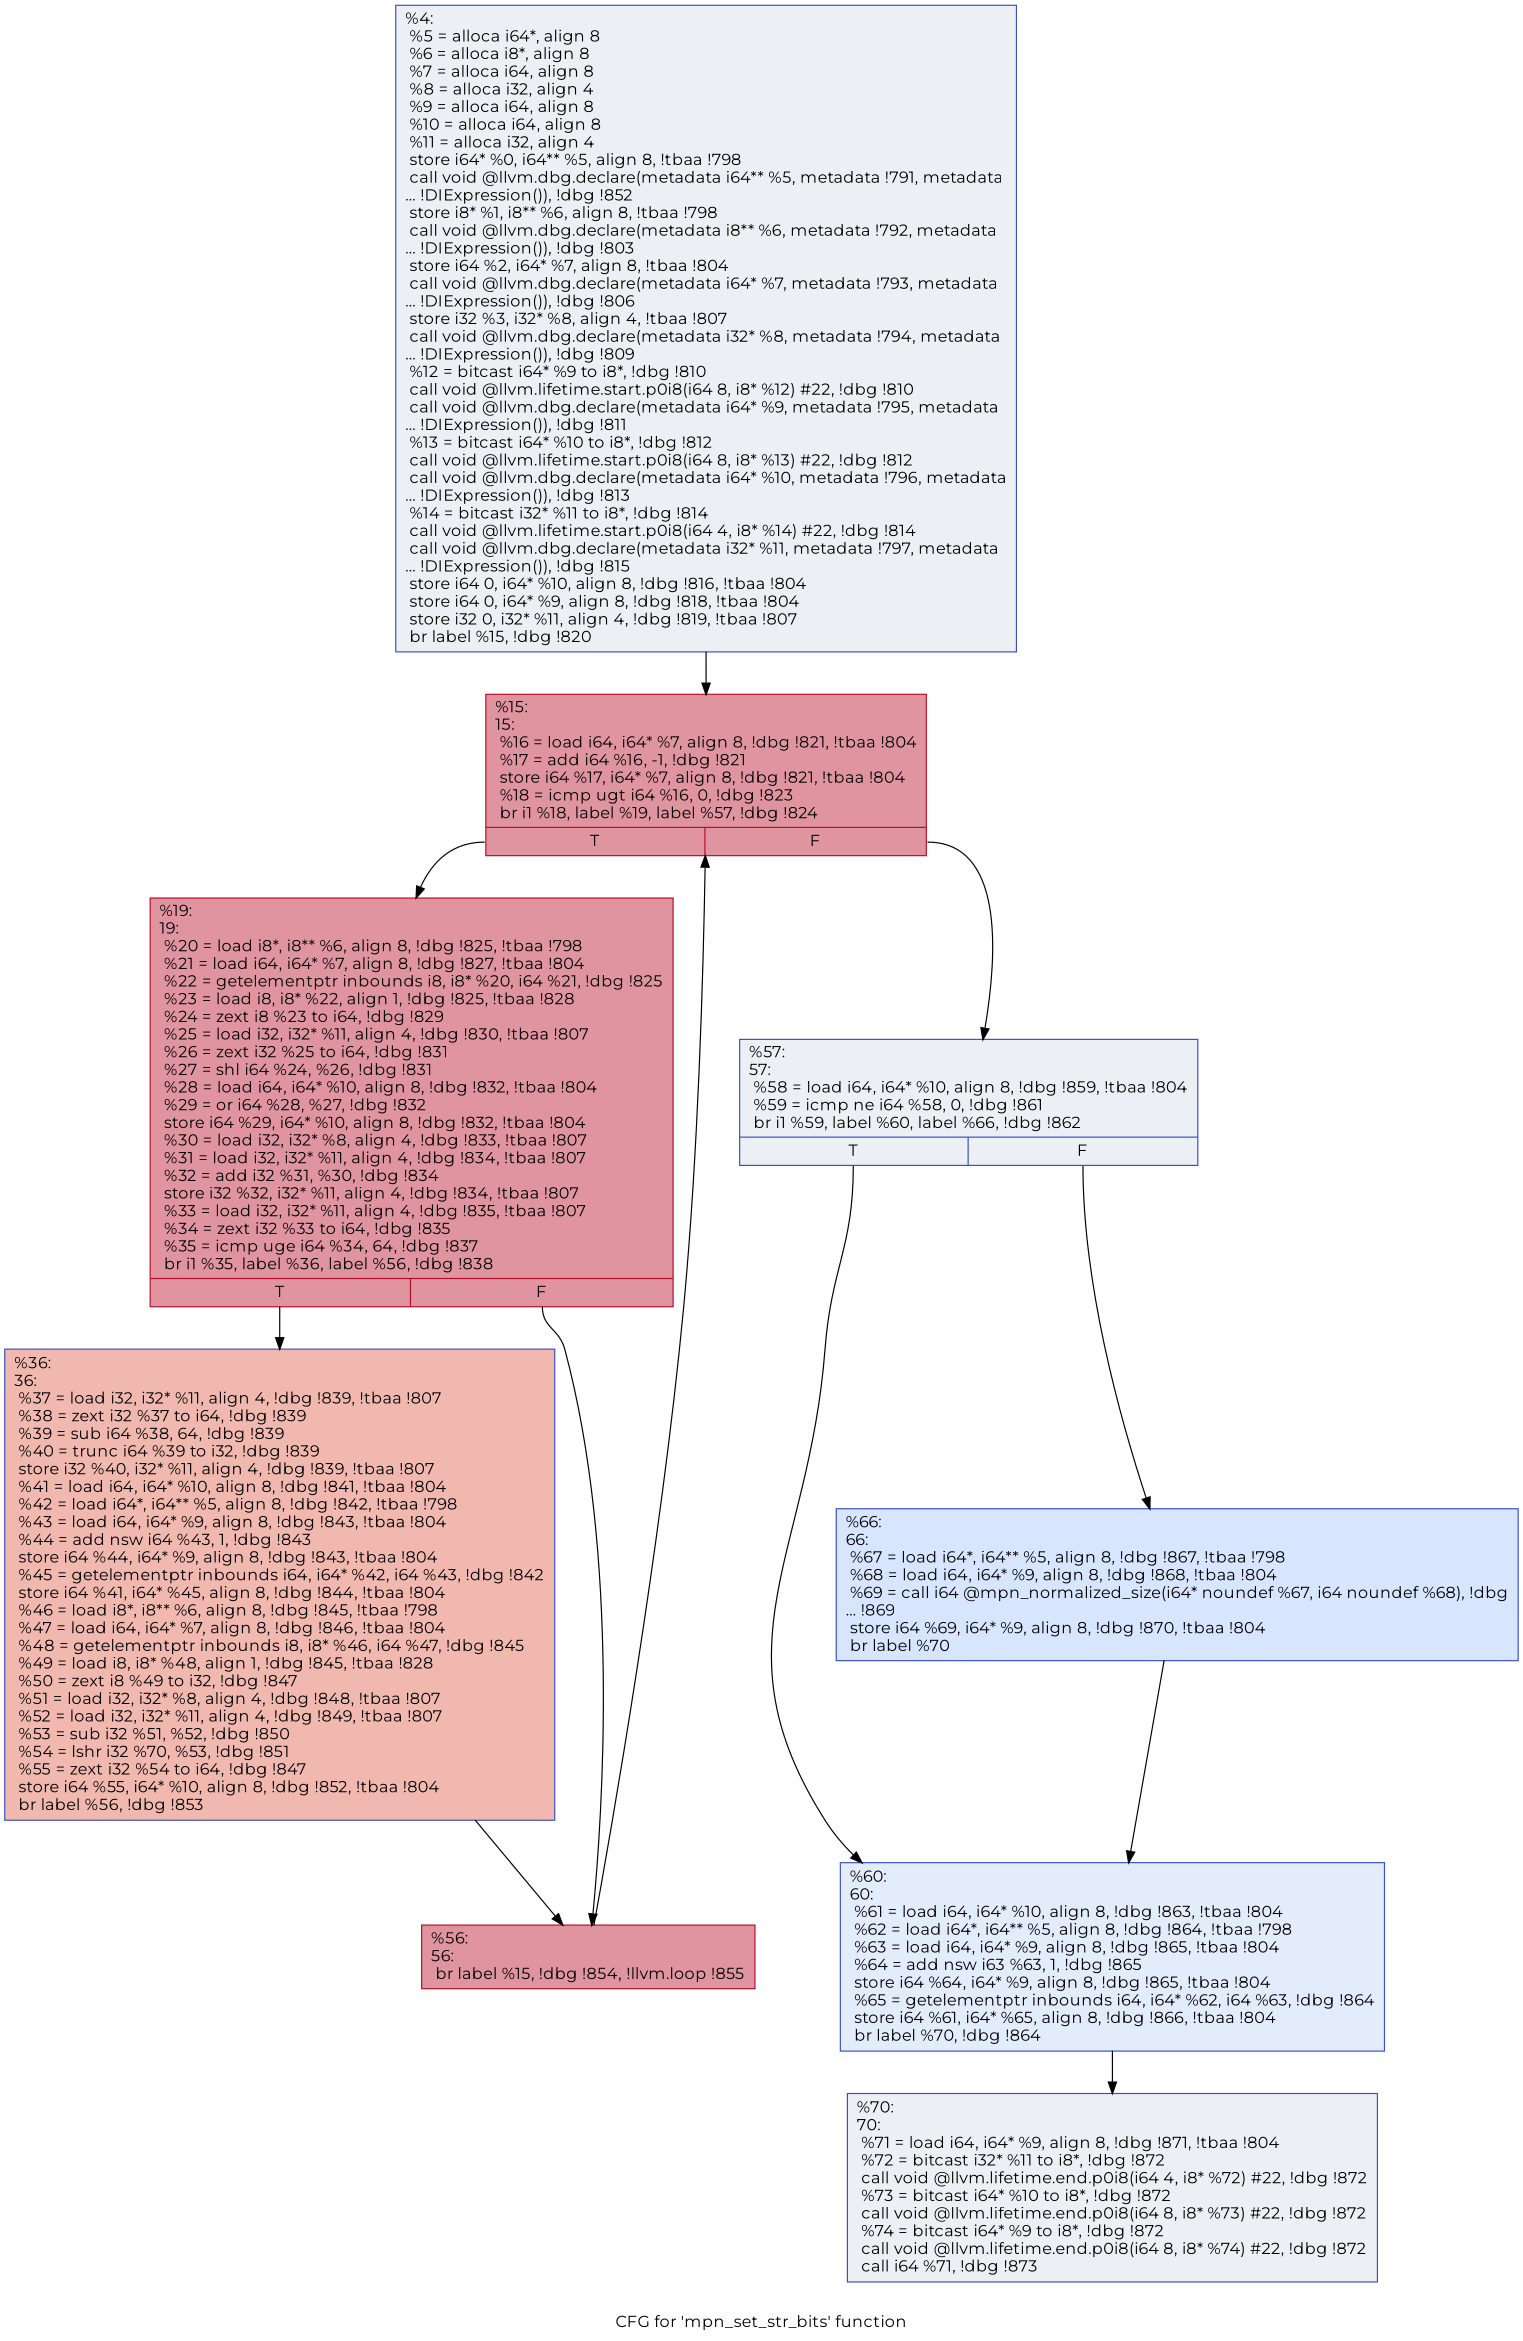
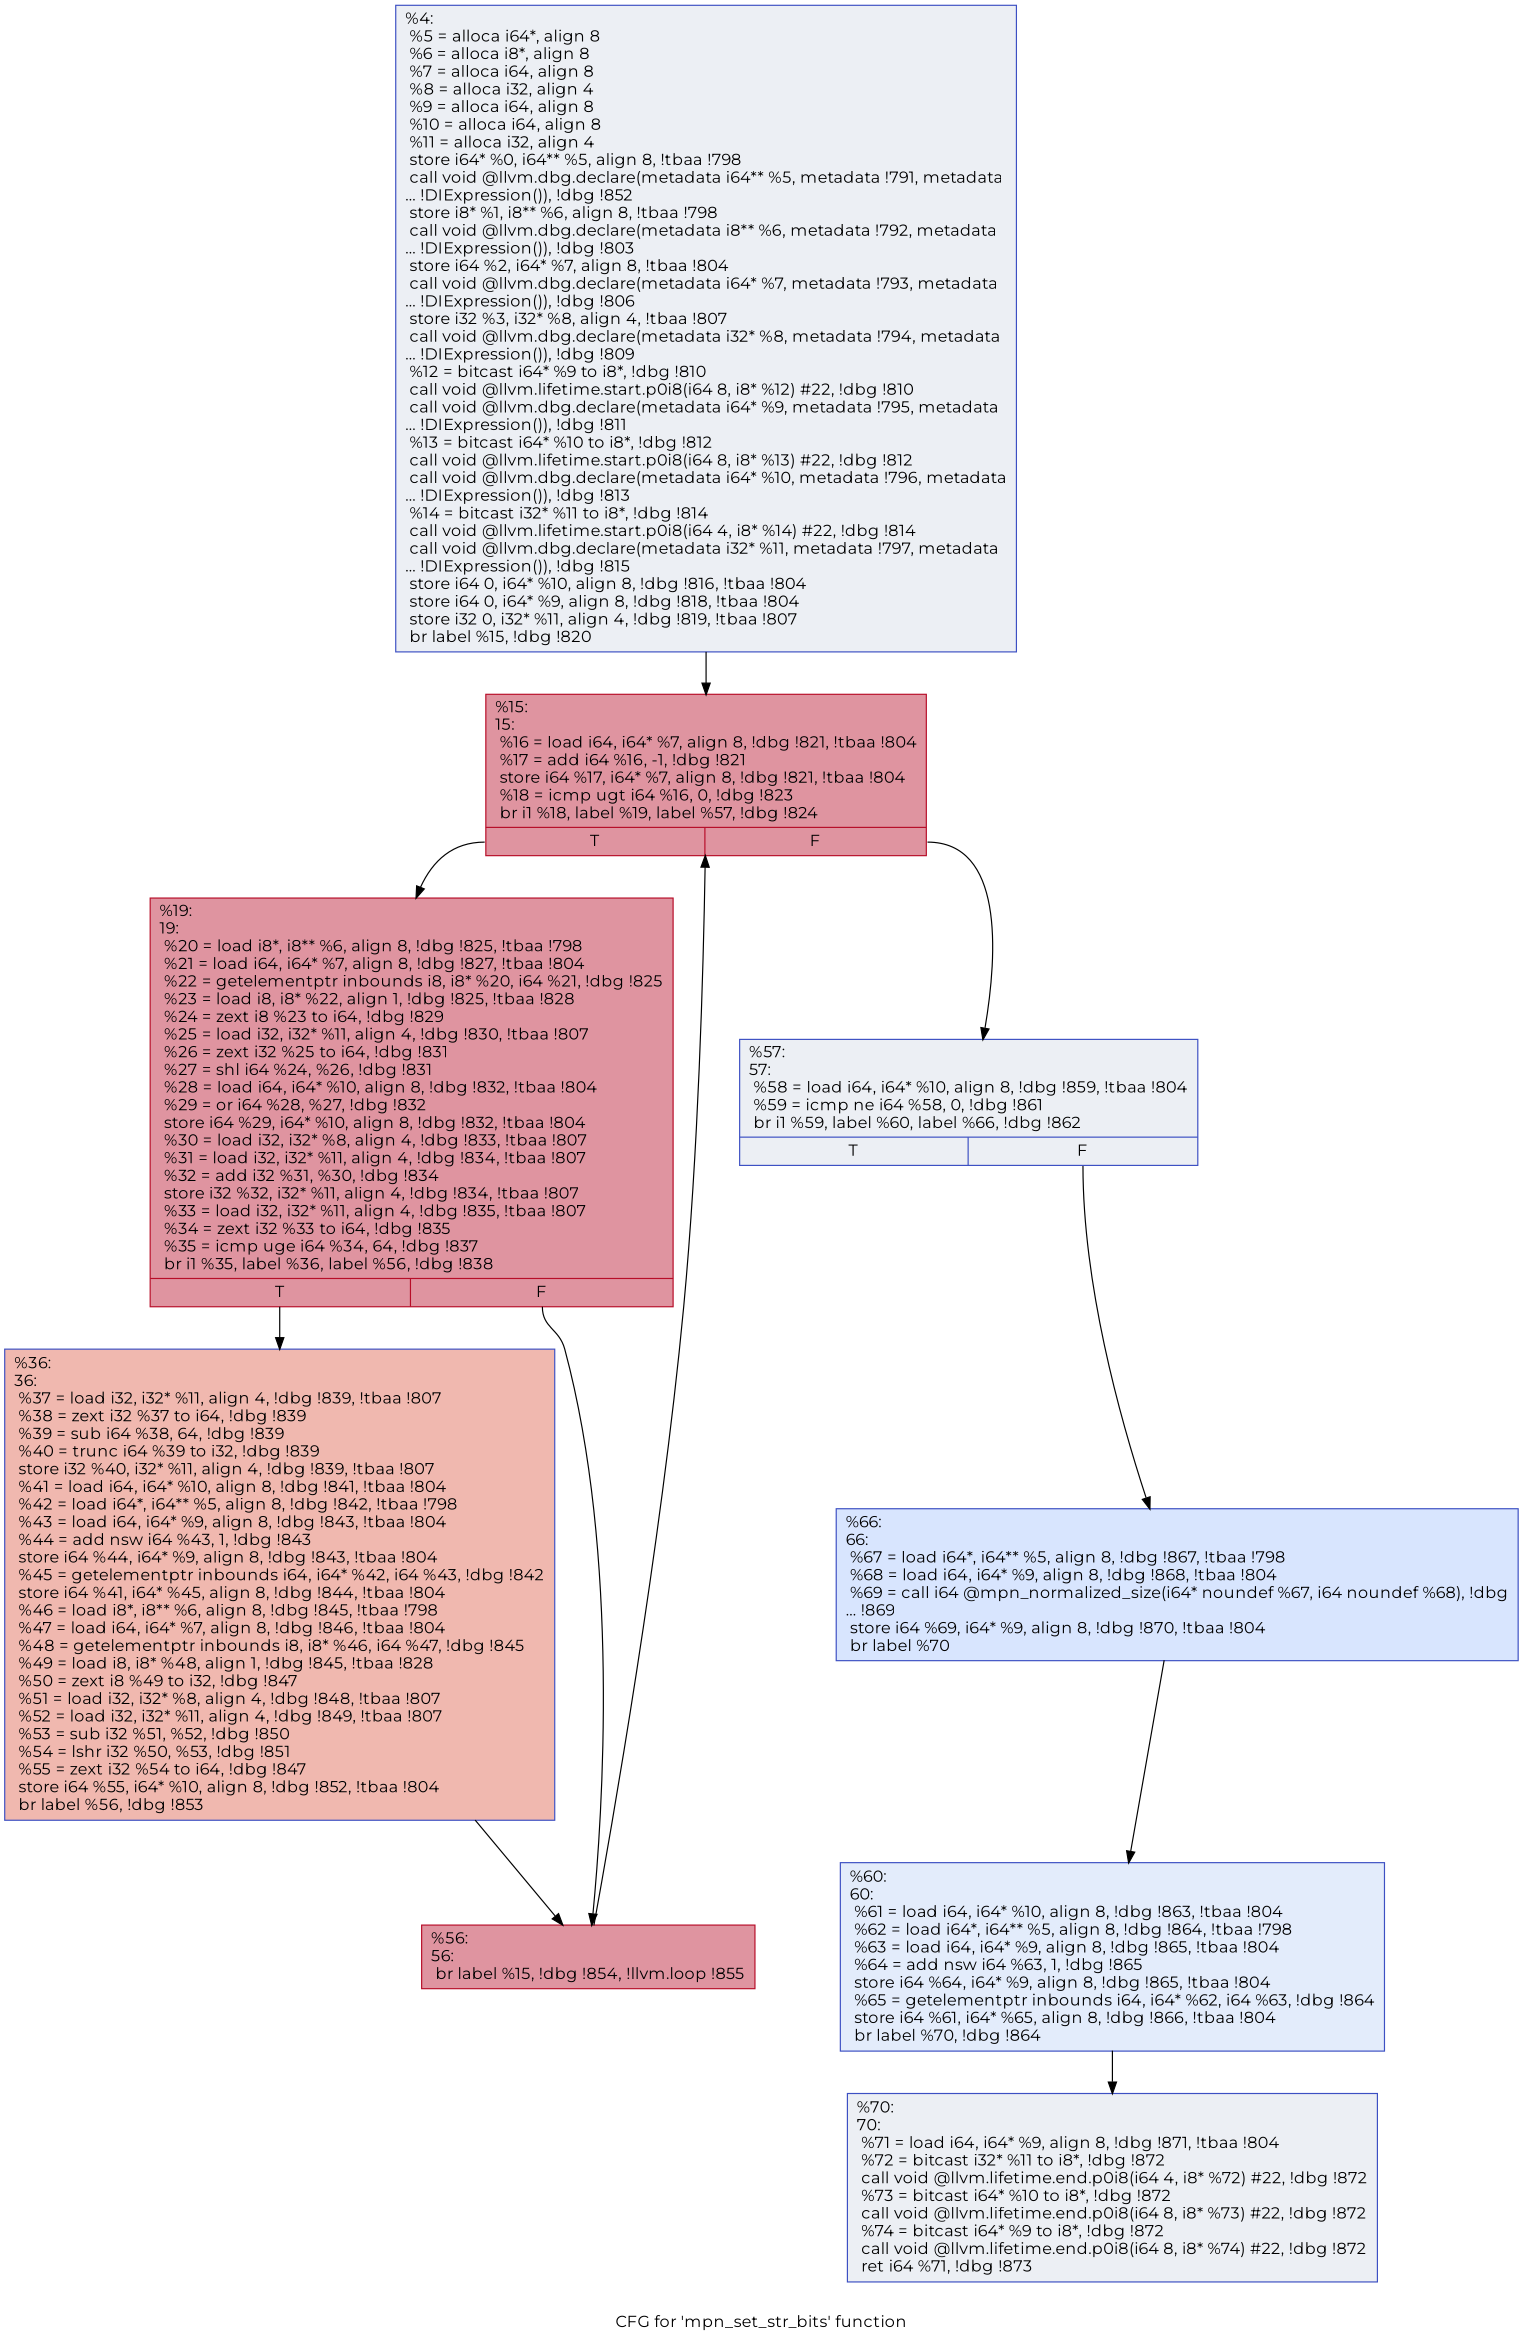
(794, 1519) -> none
(153, 1752) -> (153, 1752)
(996, 1965) -> (997, 1965)
(948, 2267) -> (945, 2267)
